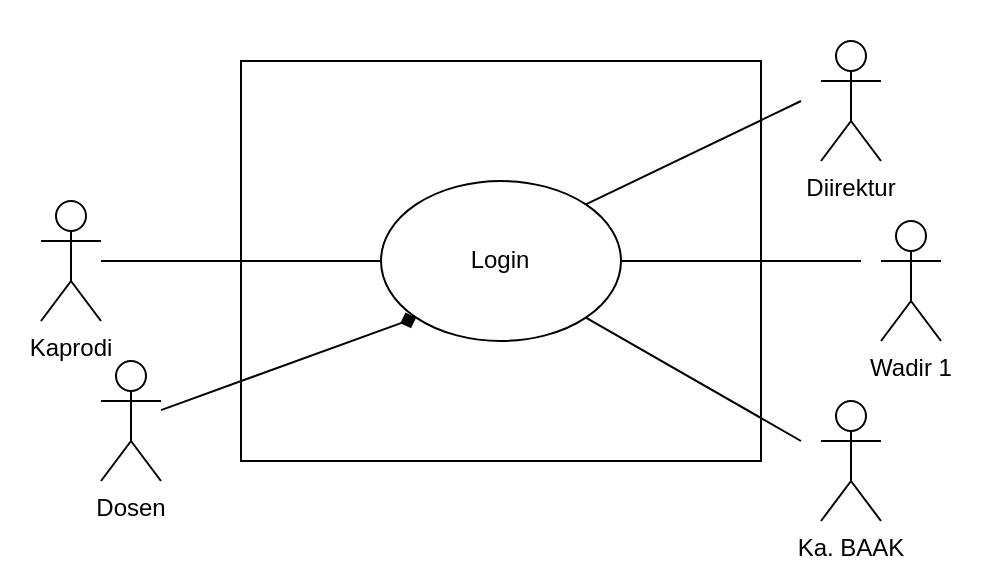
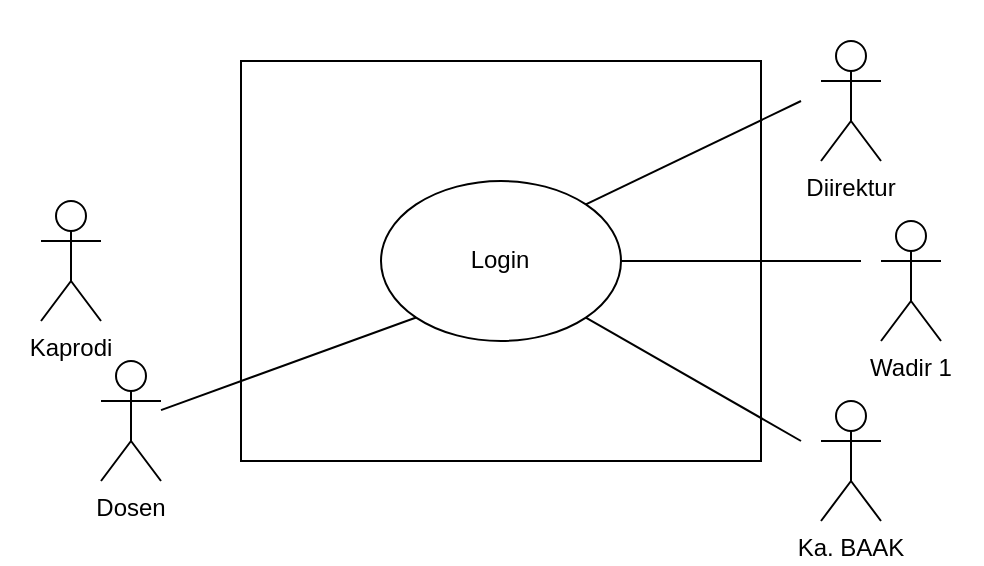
(241, 261) -> none
(401, 323) -> (408, 321)
